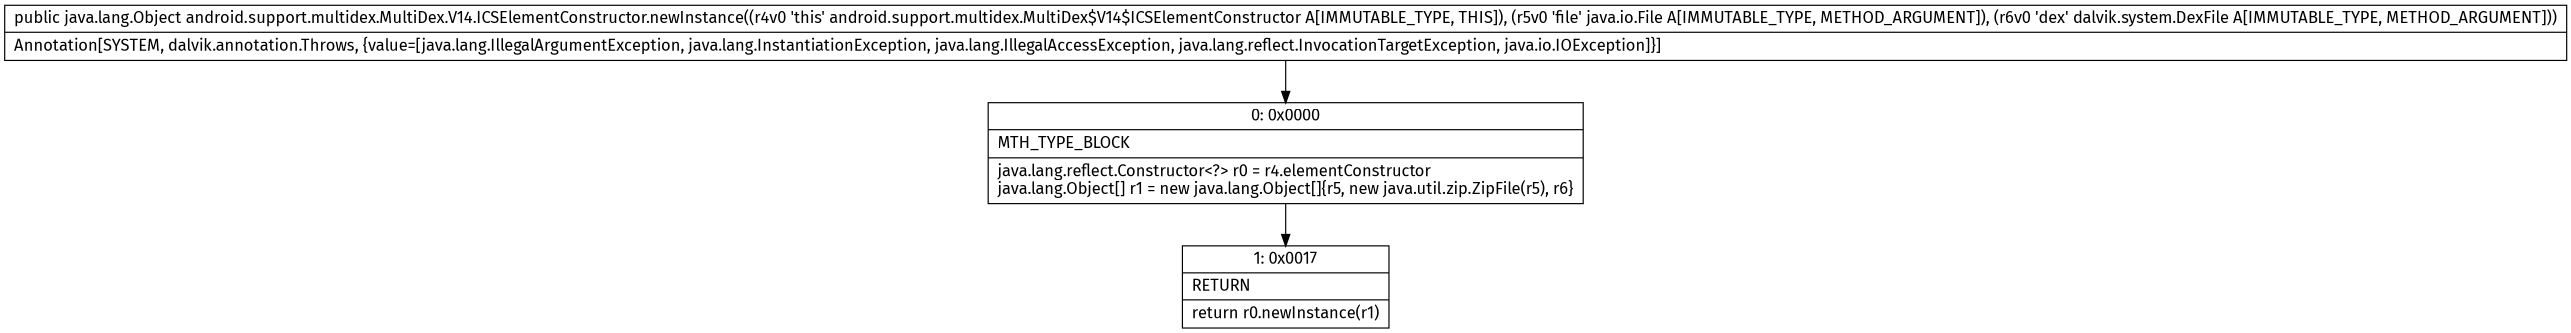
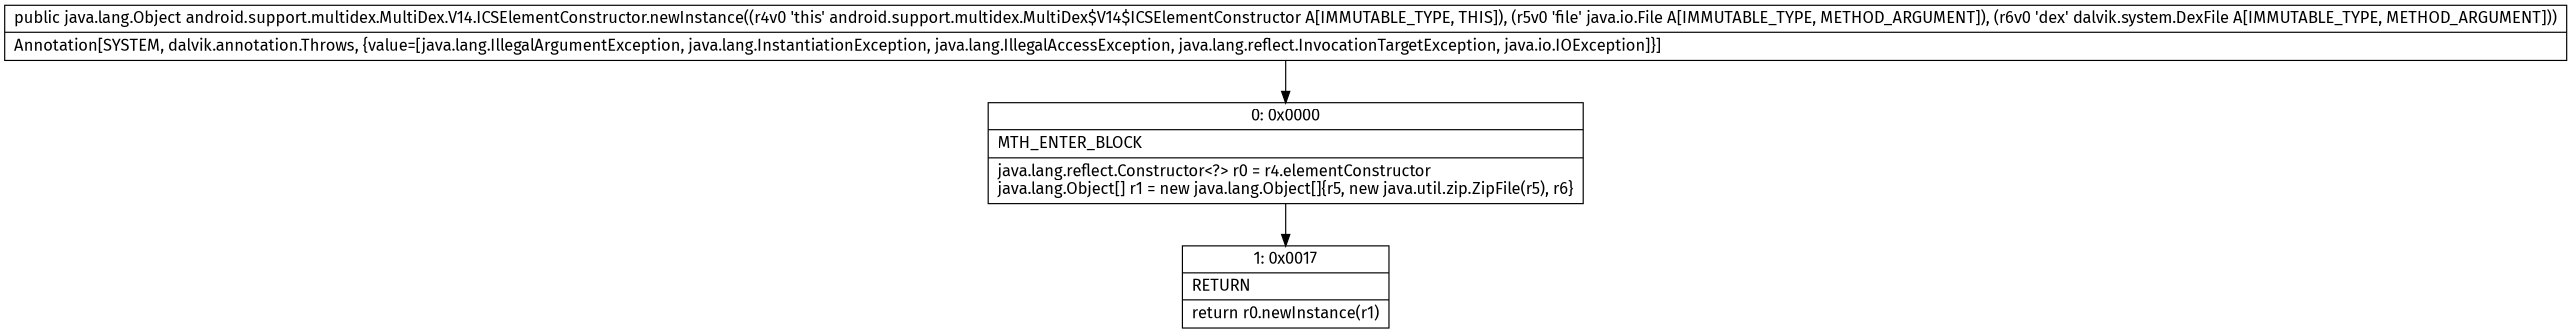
(1064, 143) -> (1070, 143)
